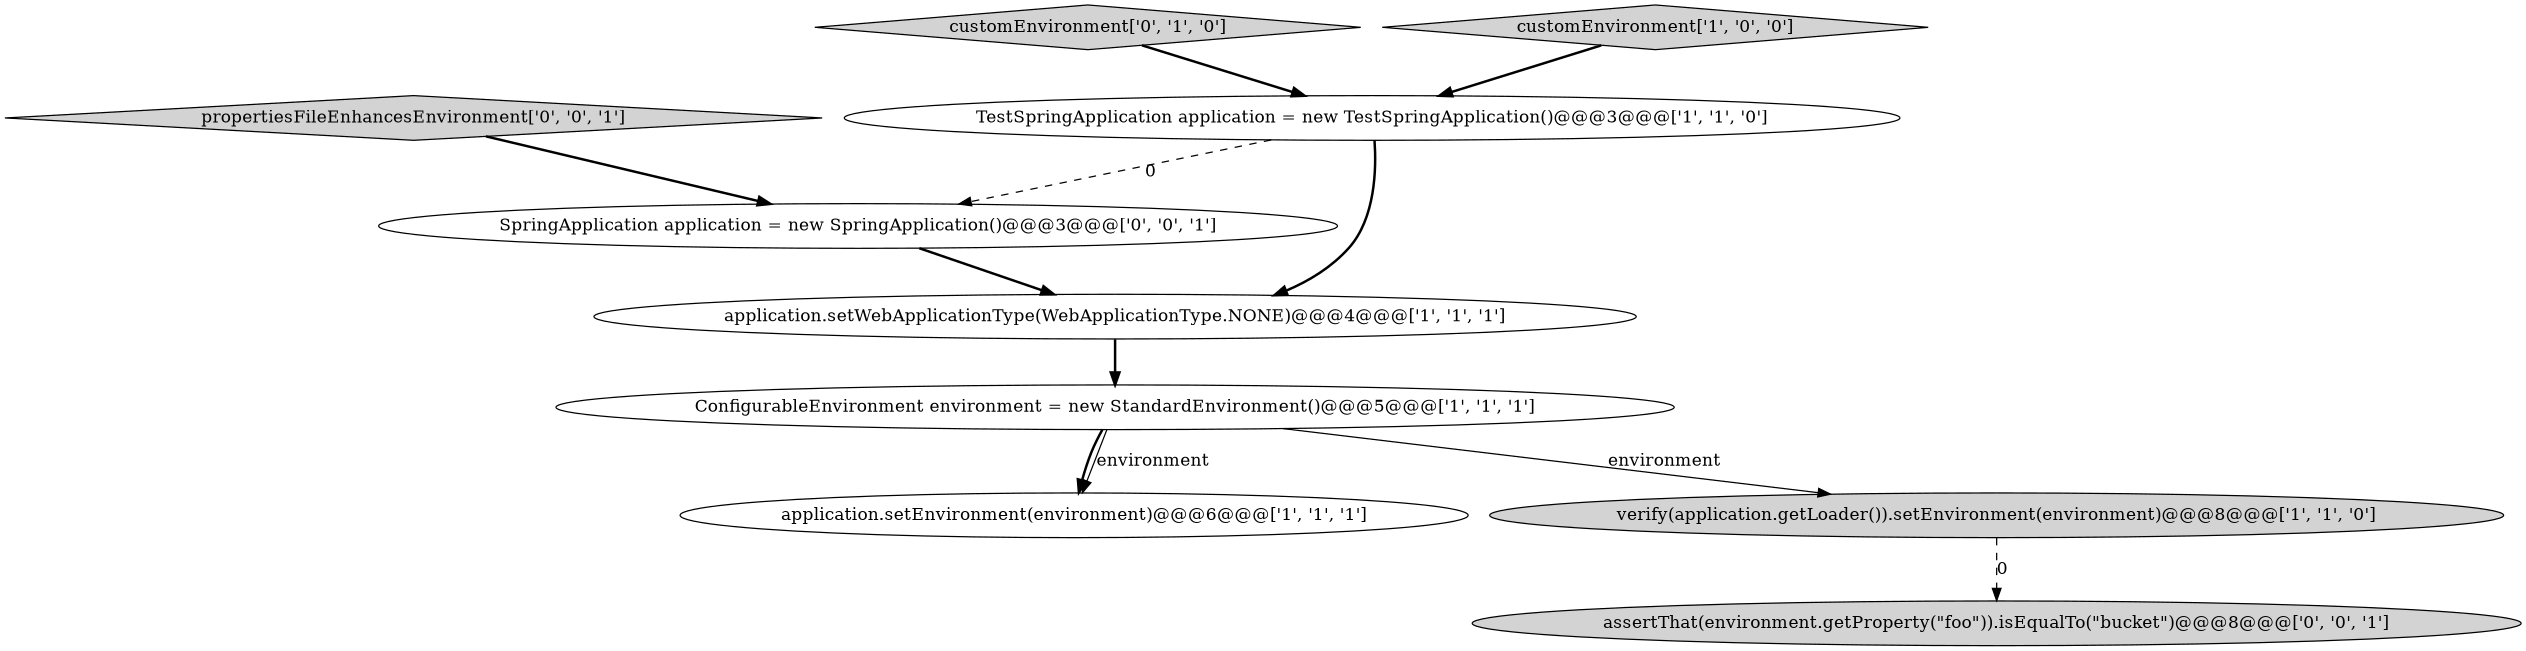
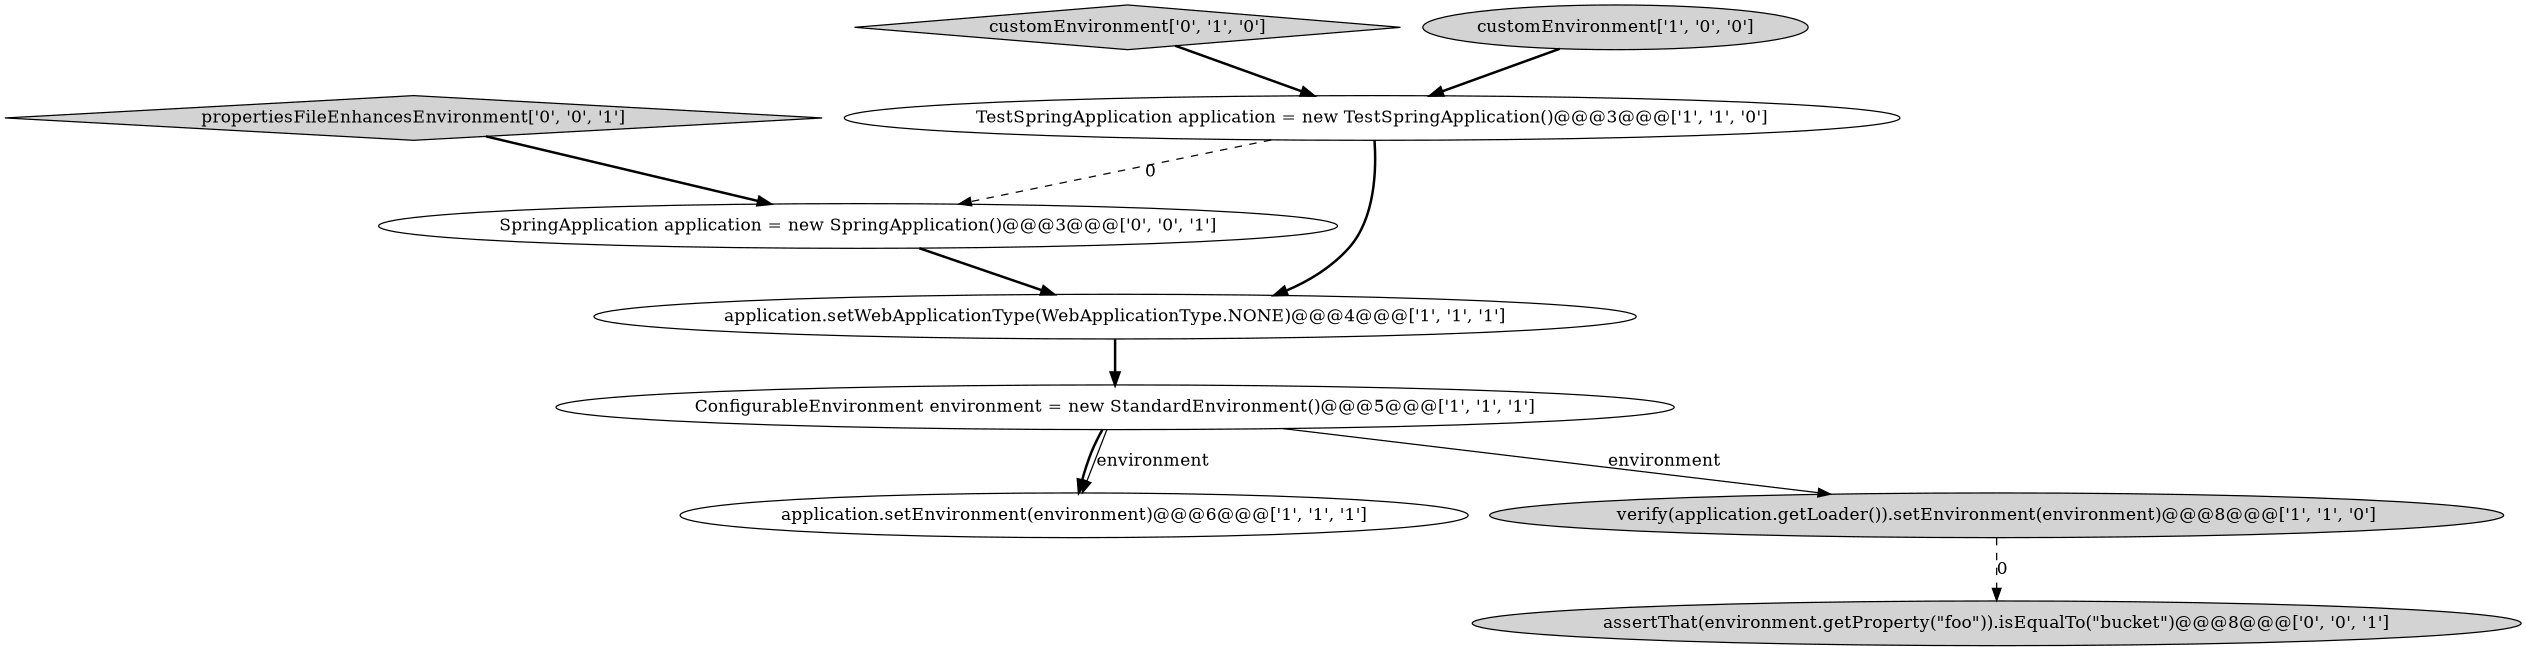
(1655, 27) -> (1616, 27)
